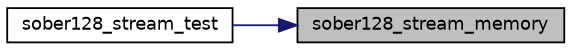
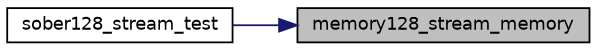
(431, 25) -> (443, 25)
